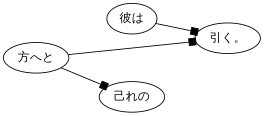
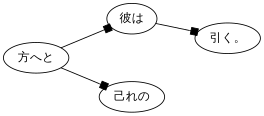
(128, 48) -> (82, 39)
